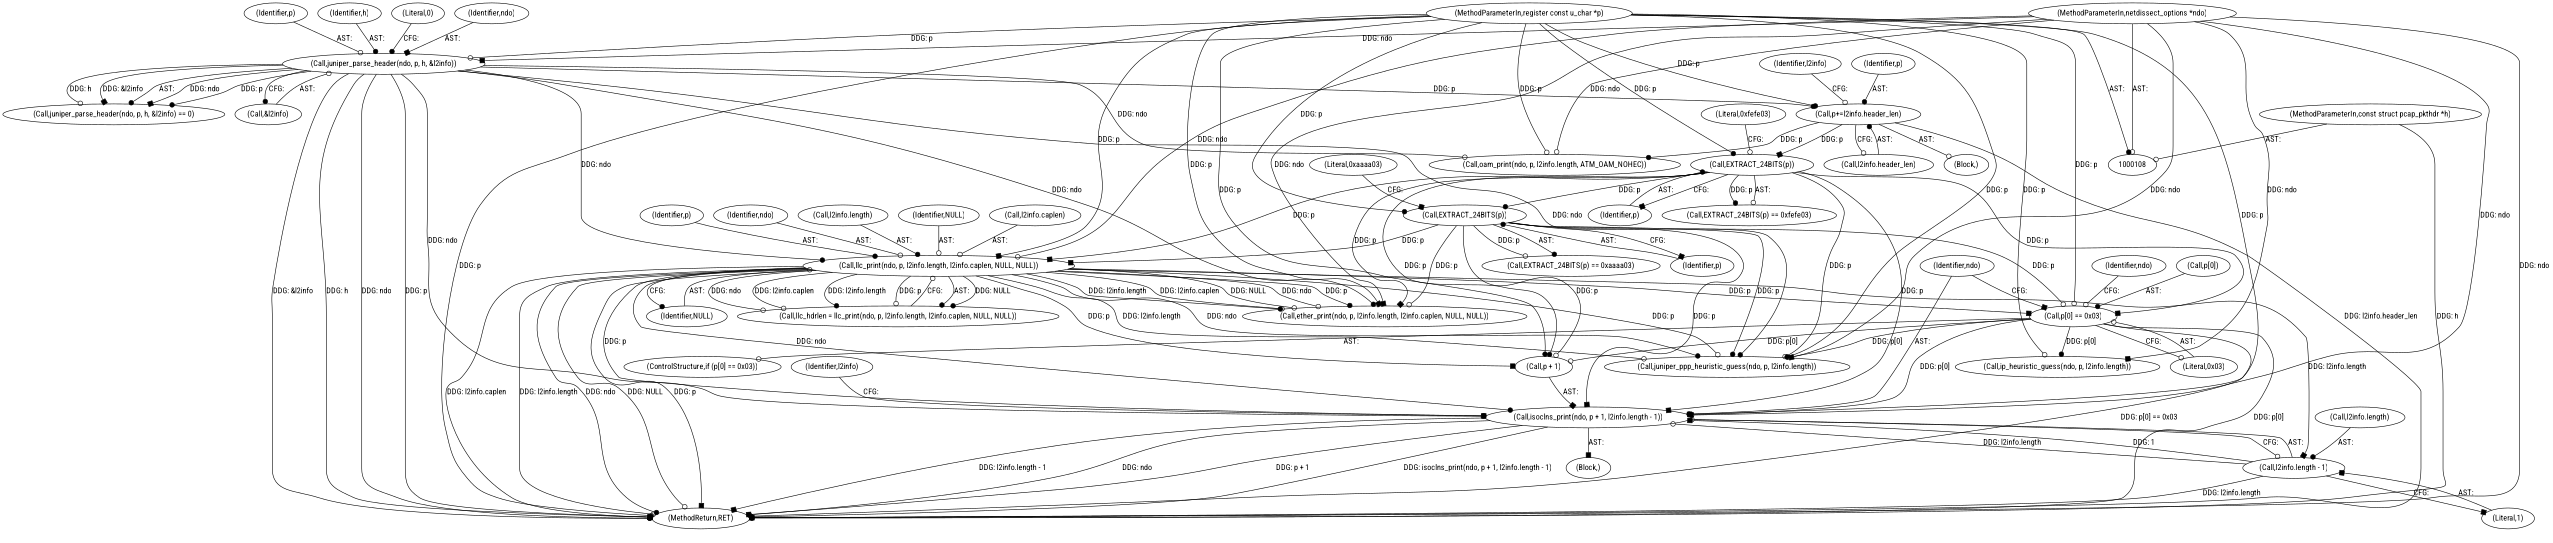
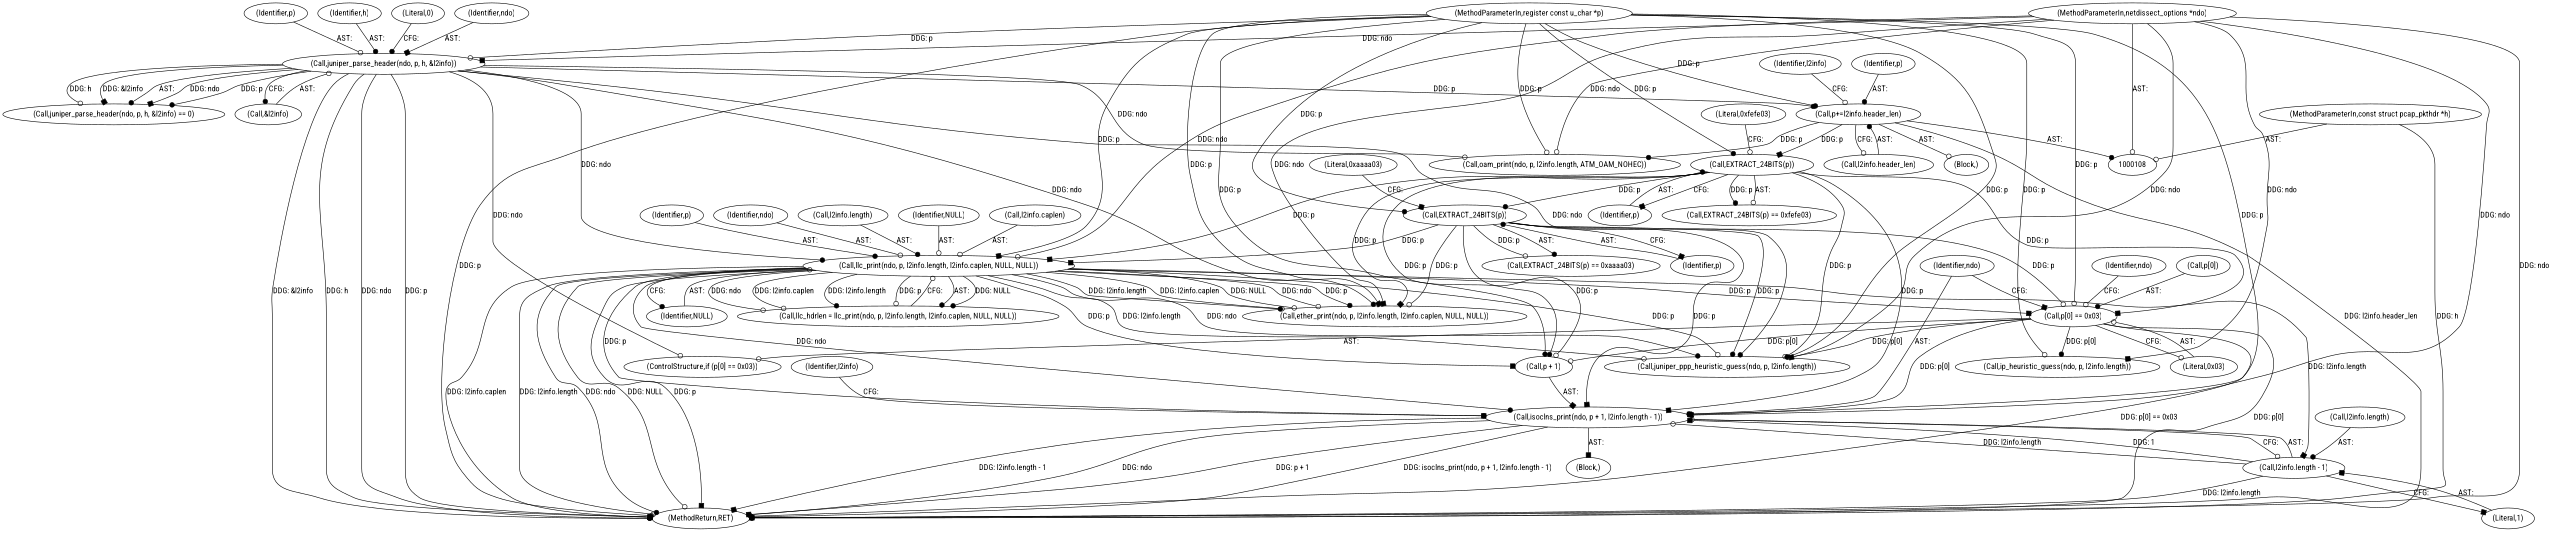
(1920, 21) -> (2009, 136)
(822, 404) -> (500, 252)
